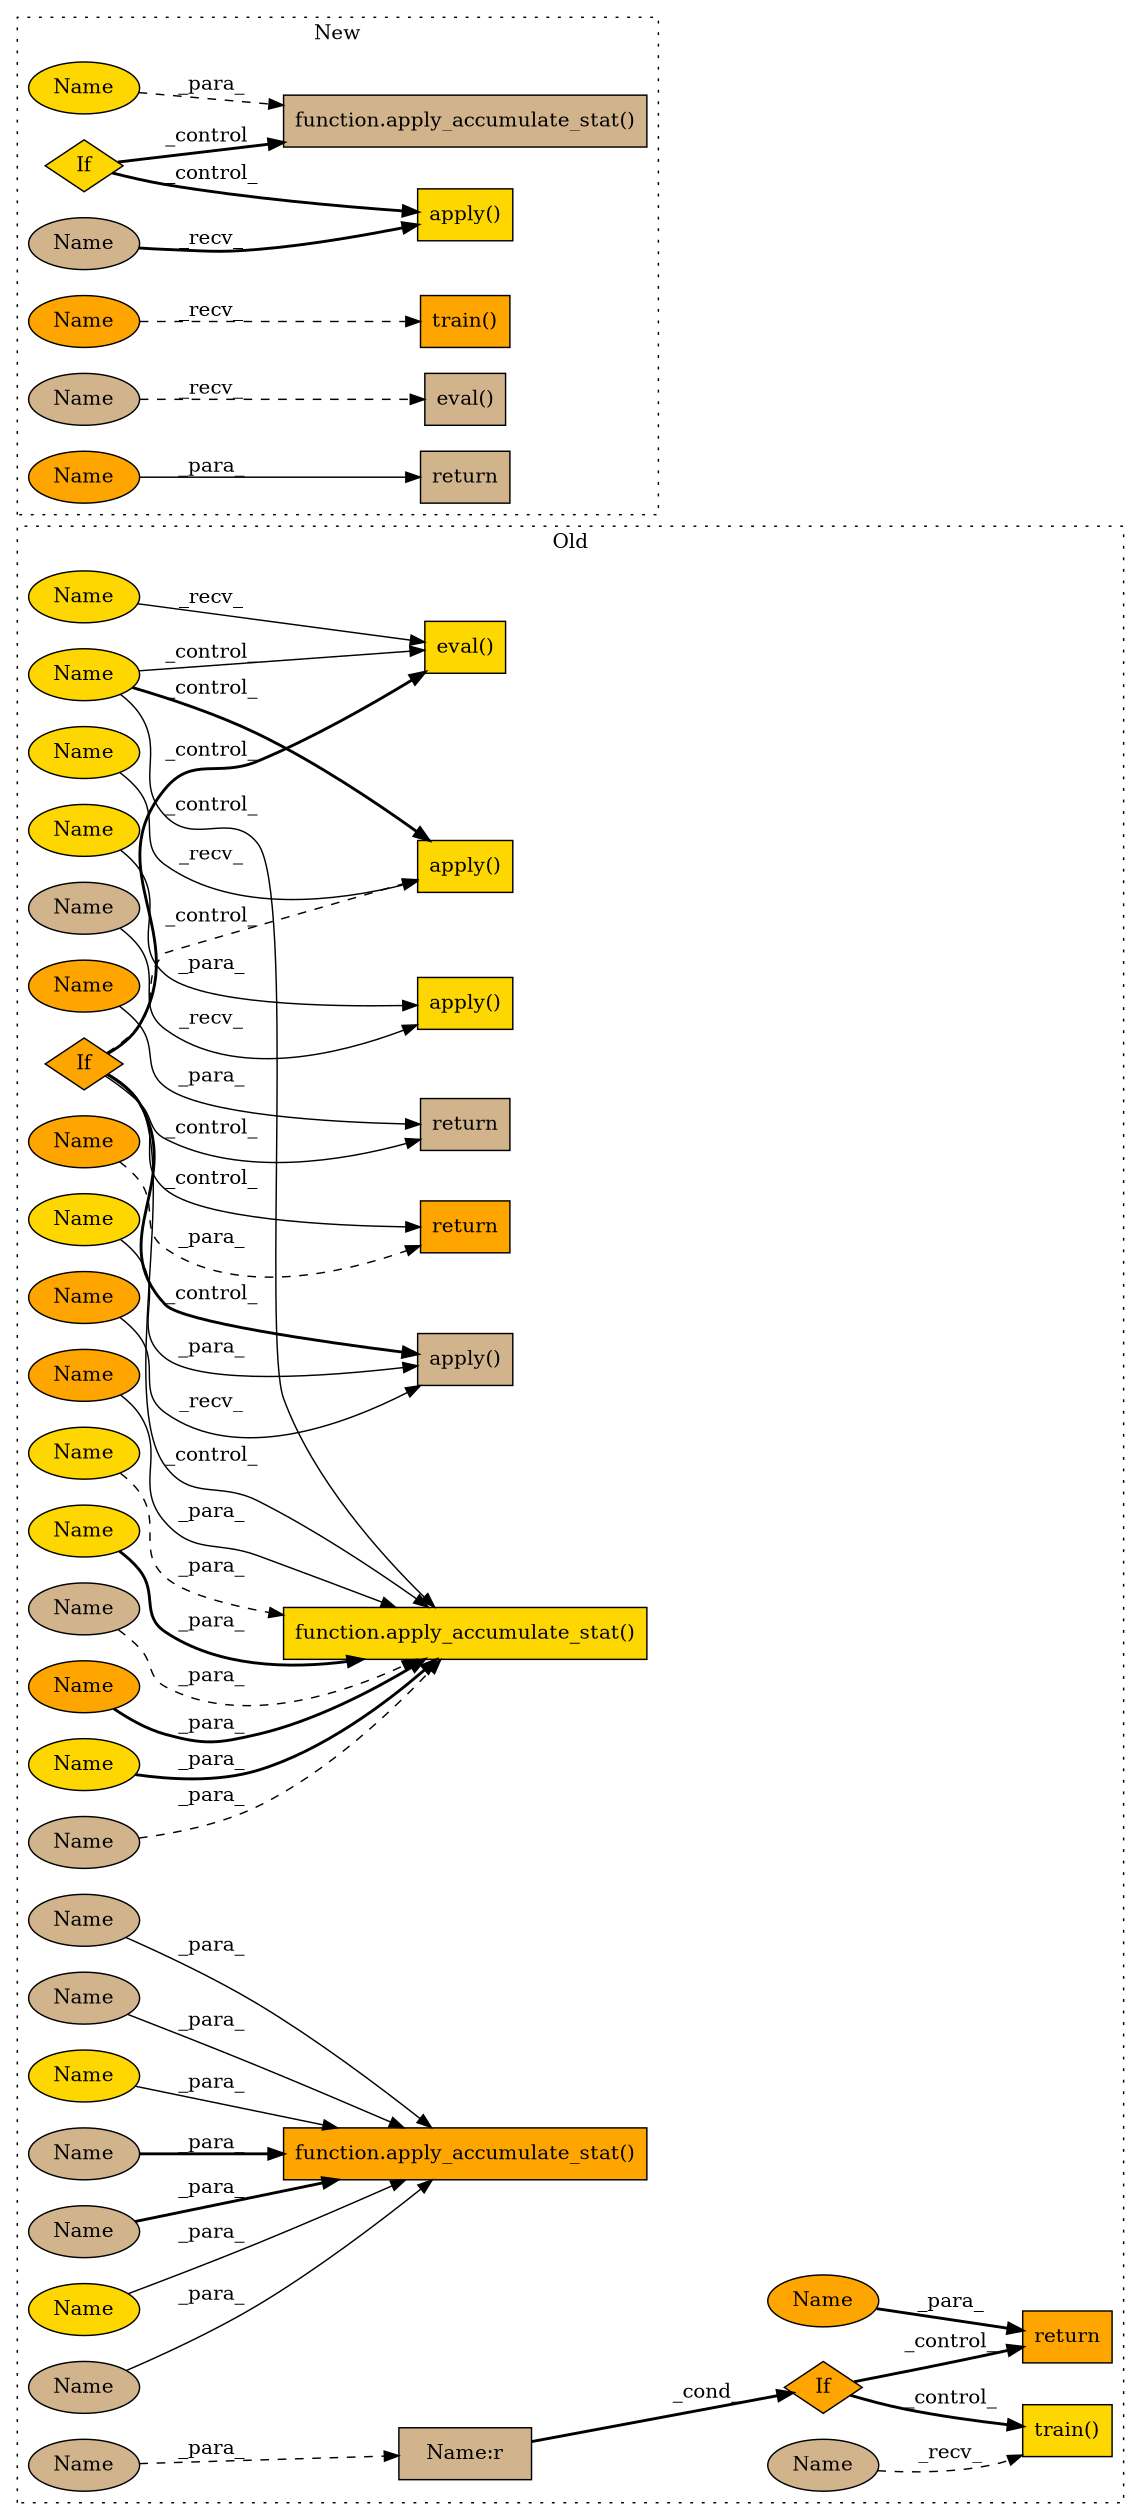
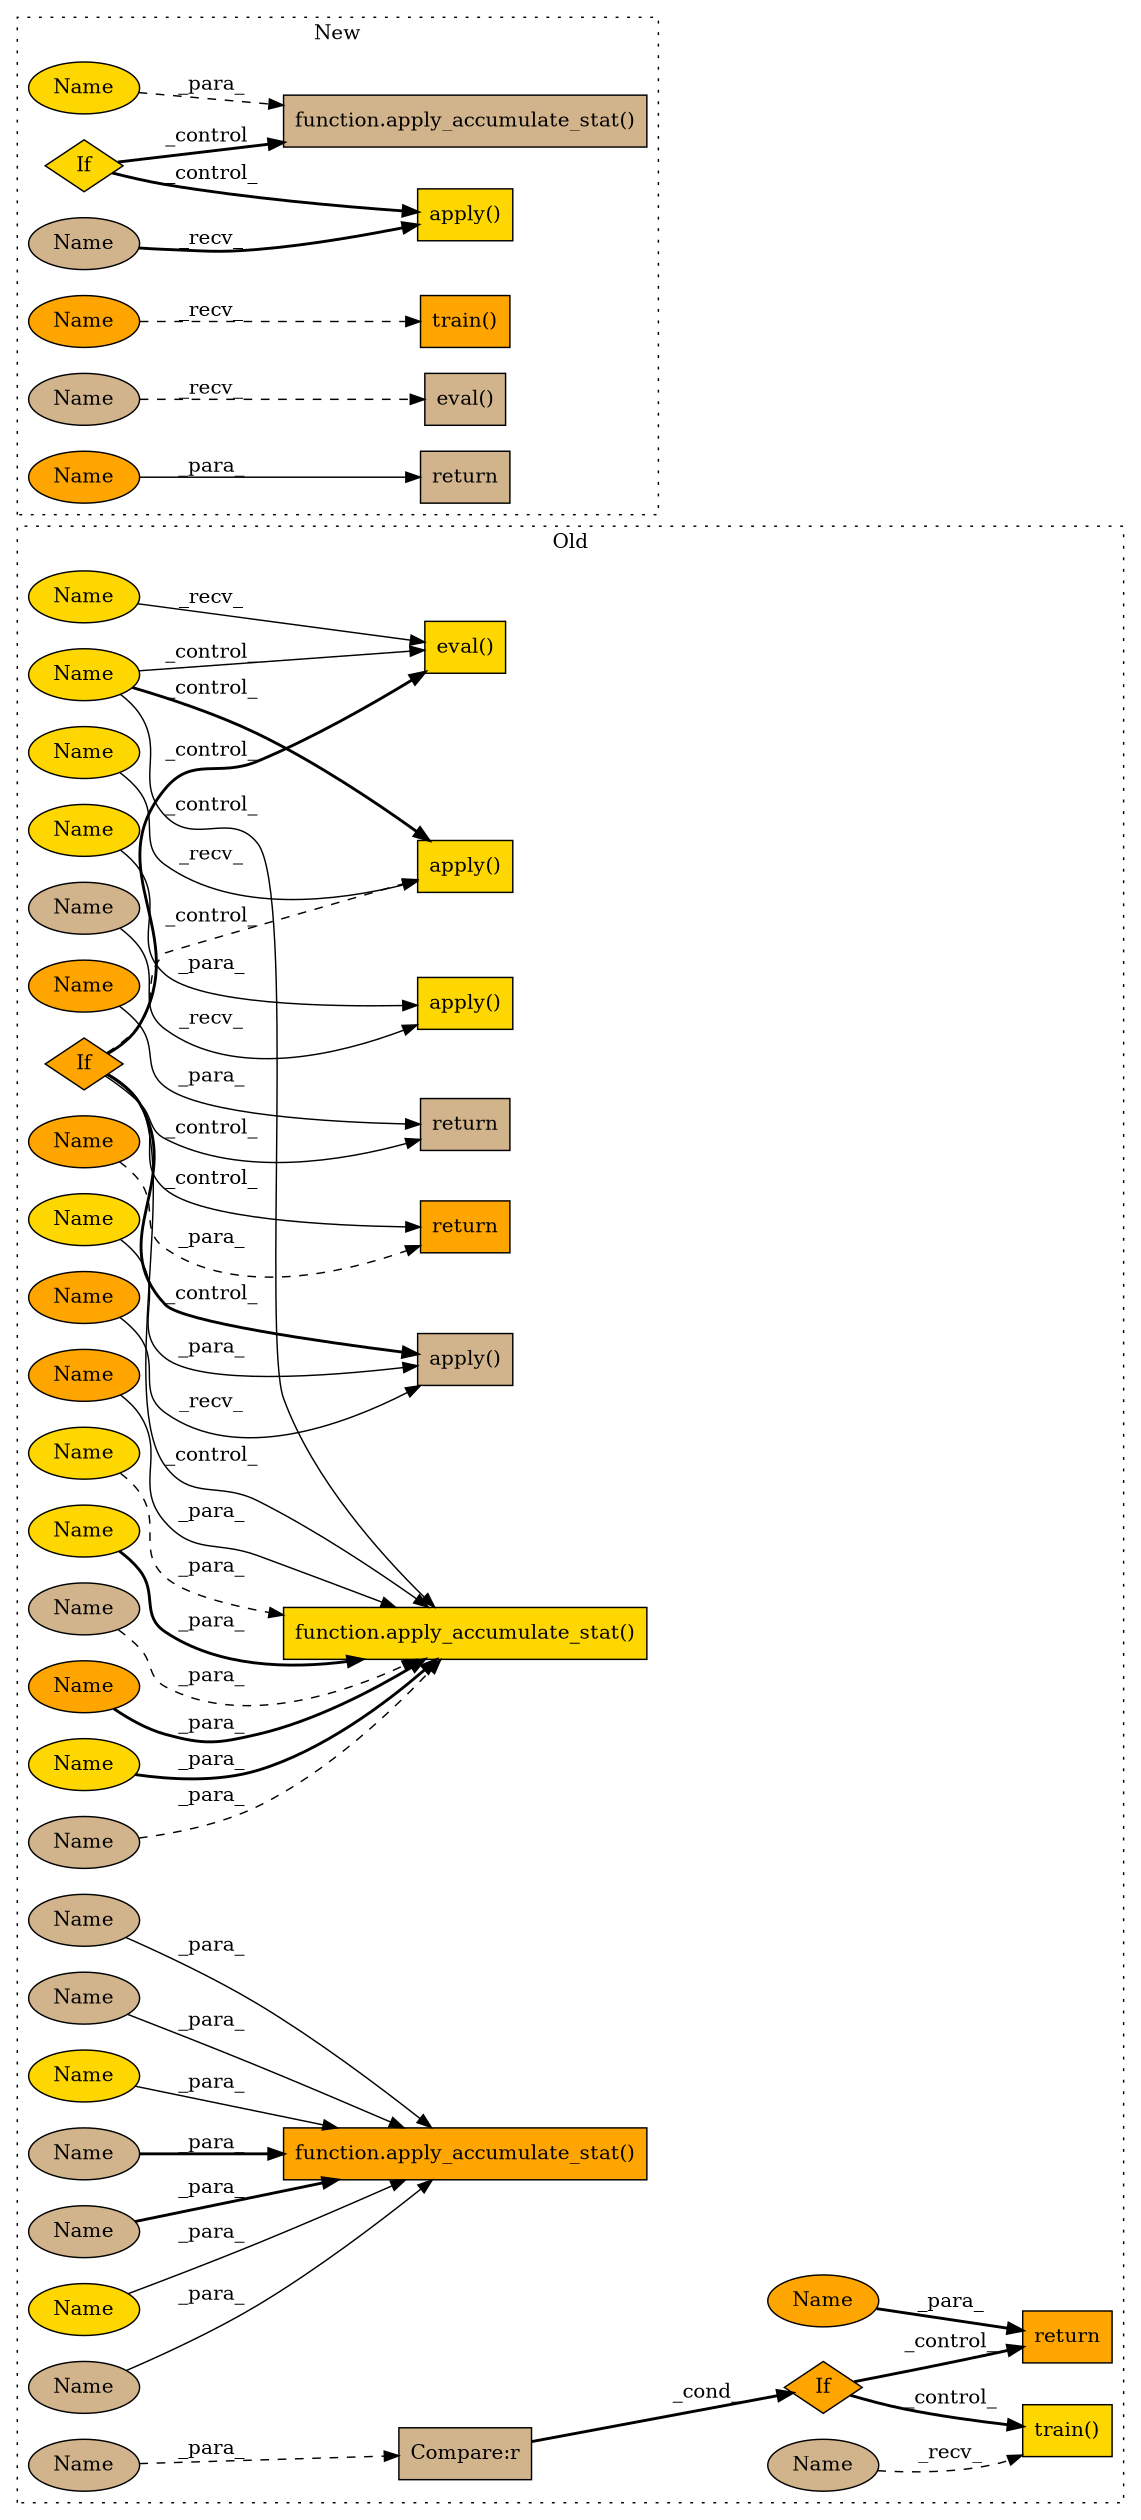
(465, 2454) -> (465, 2454)
